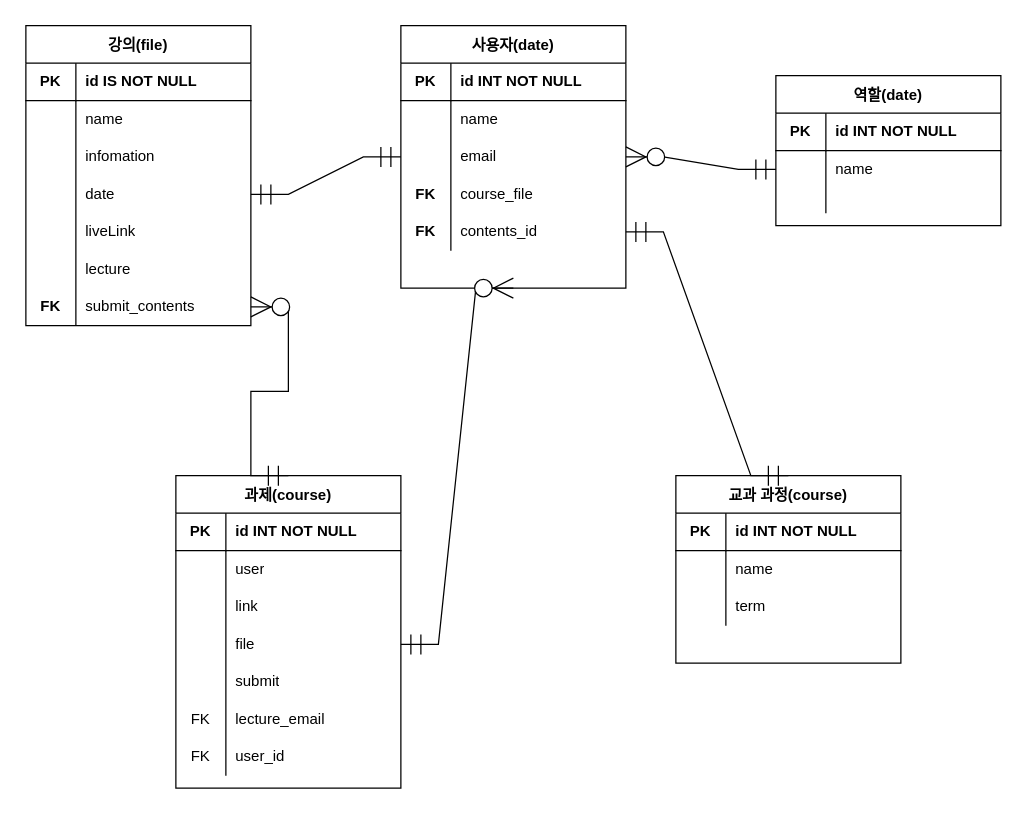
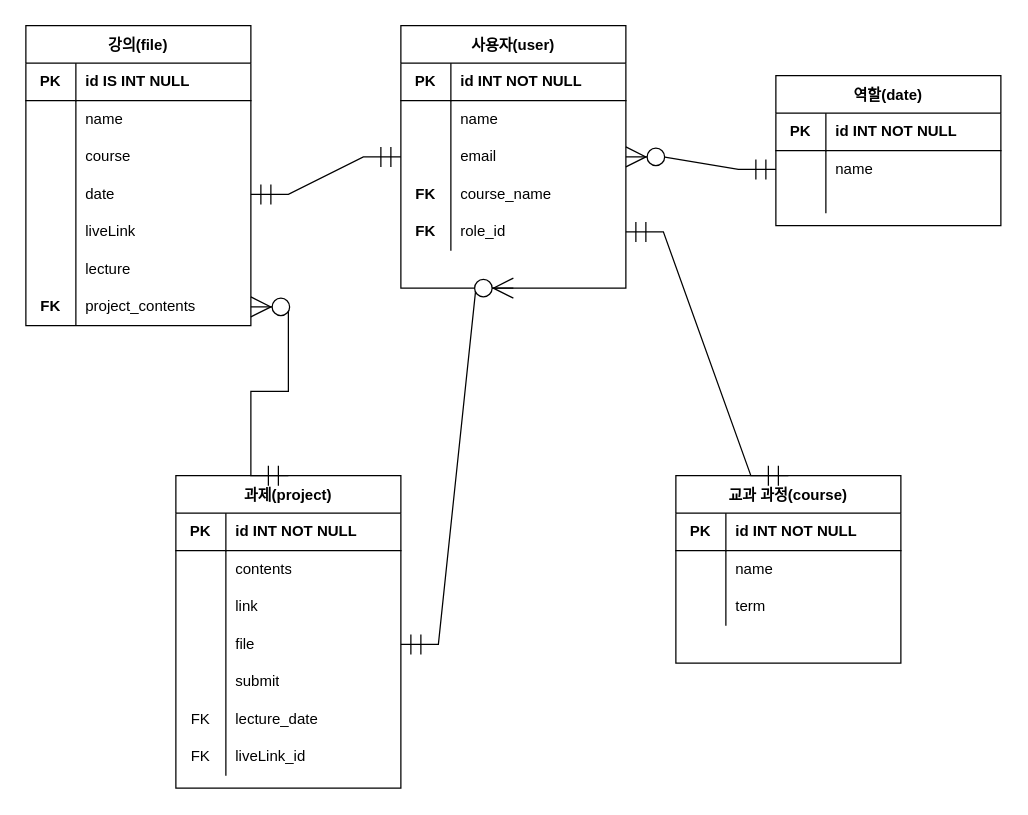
(513, 45) -> (513, 45)
(137, 82) -> (137, 82)
(124, 157) -> (111, 157)
(503, 194) -> (507, 194)
(505, 232) -> (486, 232)
(147, 307) -> (153, 307)
(288, 495) -> (288, 495)
(252, 569) -> (269, 569)
(284, 719) -> (284, 719)
(263, 757) -> (274, 757)
